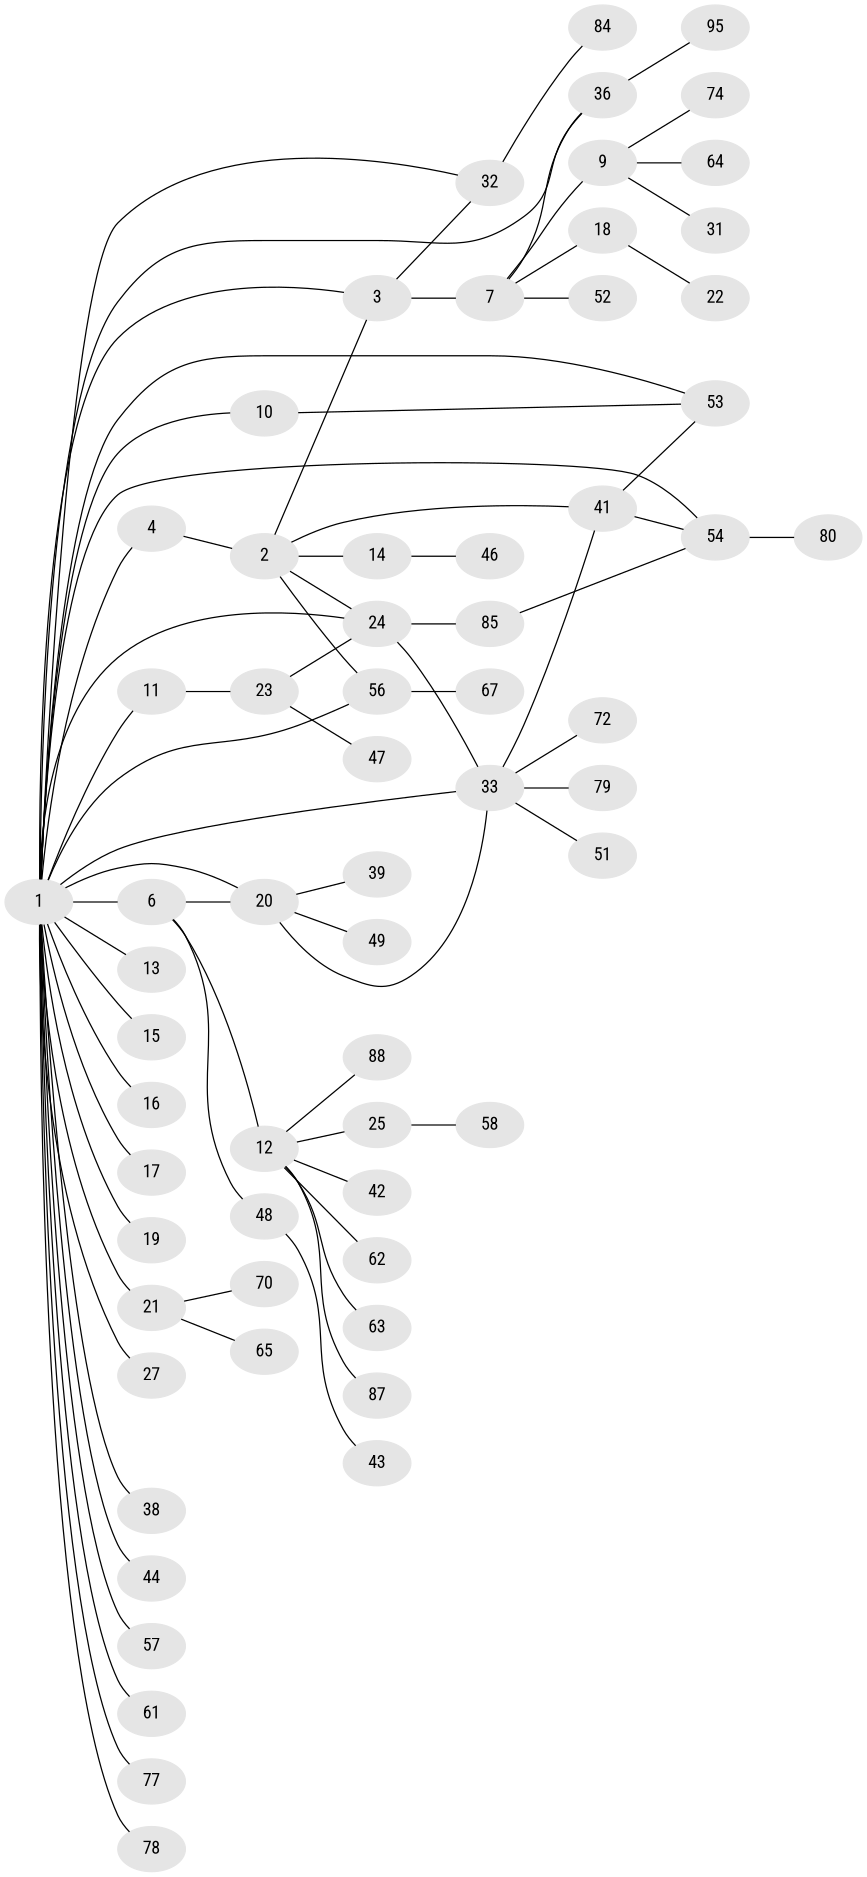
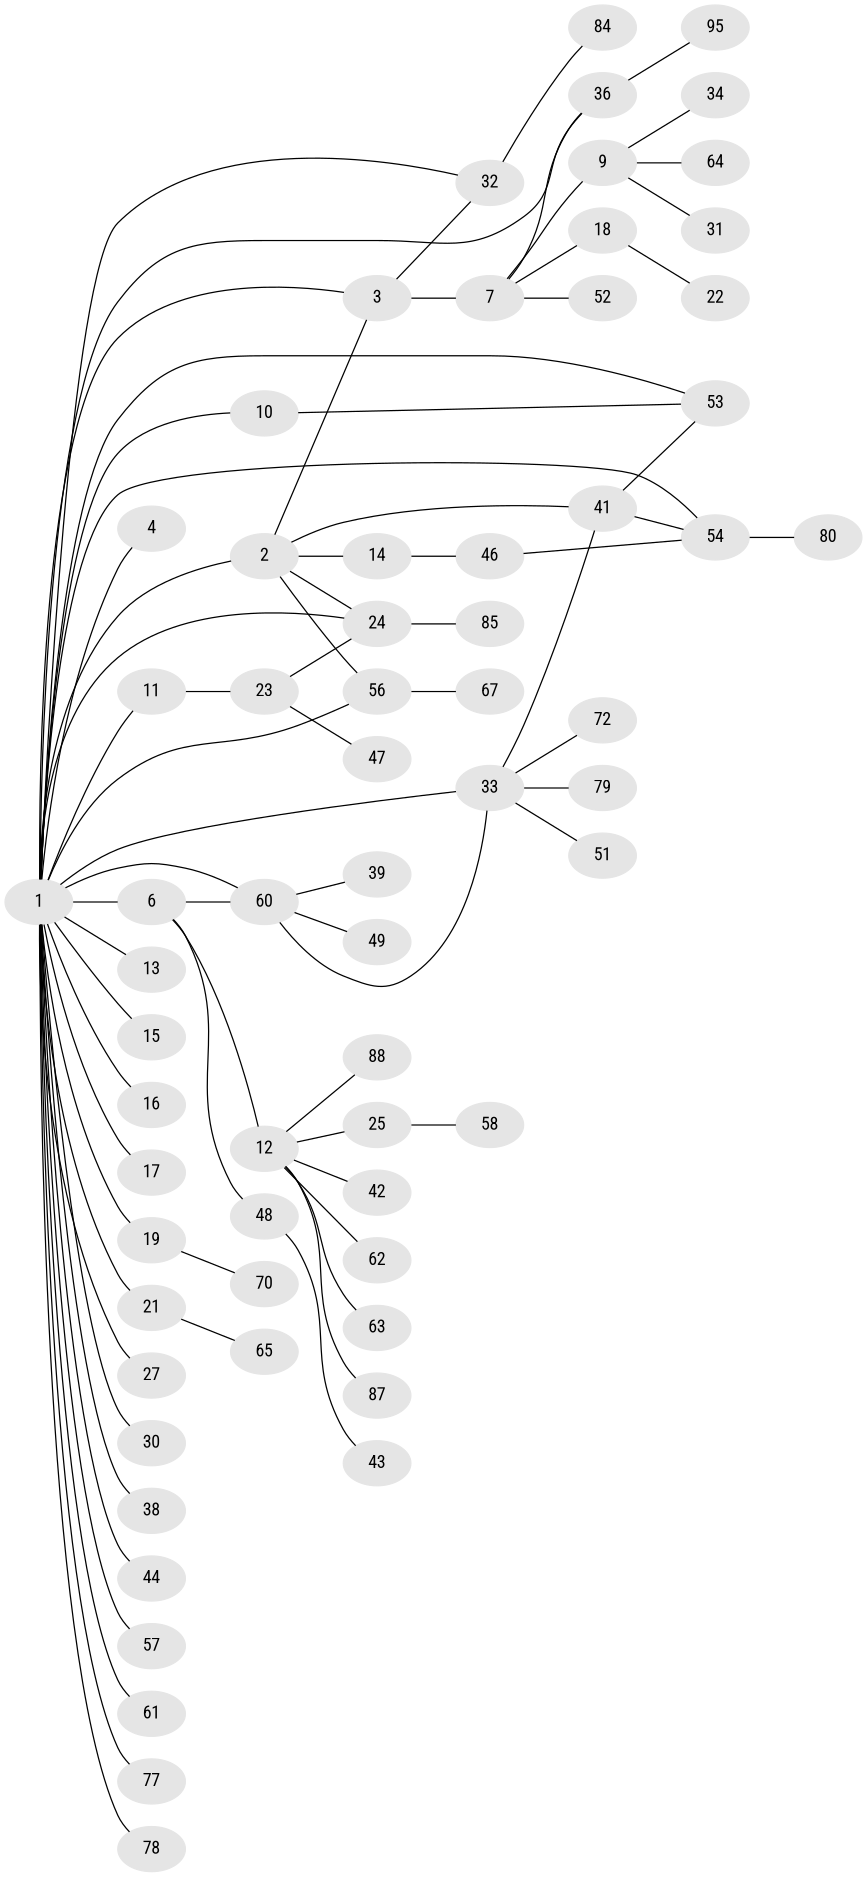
(715, 95) -> (715, 95)
(208, 542) -> (97, 644)
(603, 581) -> (603, 547)
(441, 702) -> none
(264, 902) -> (264, 902)
(208, 1296) -> (208, 1262)
none -> (152, 1443)
